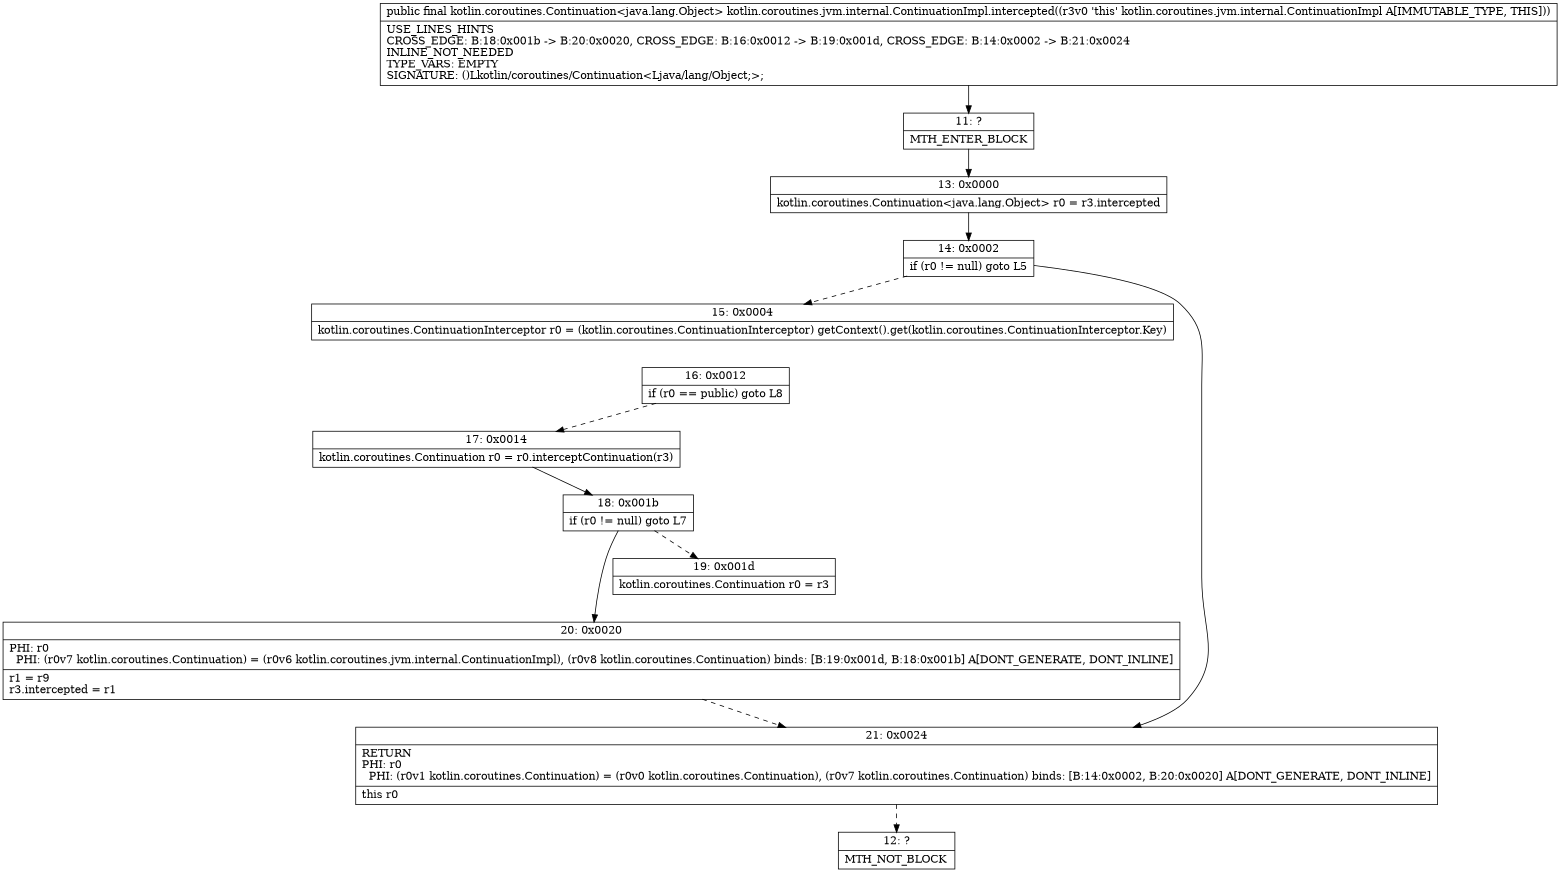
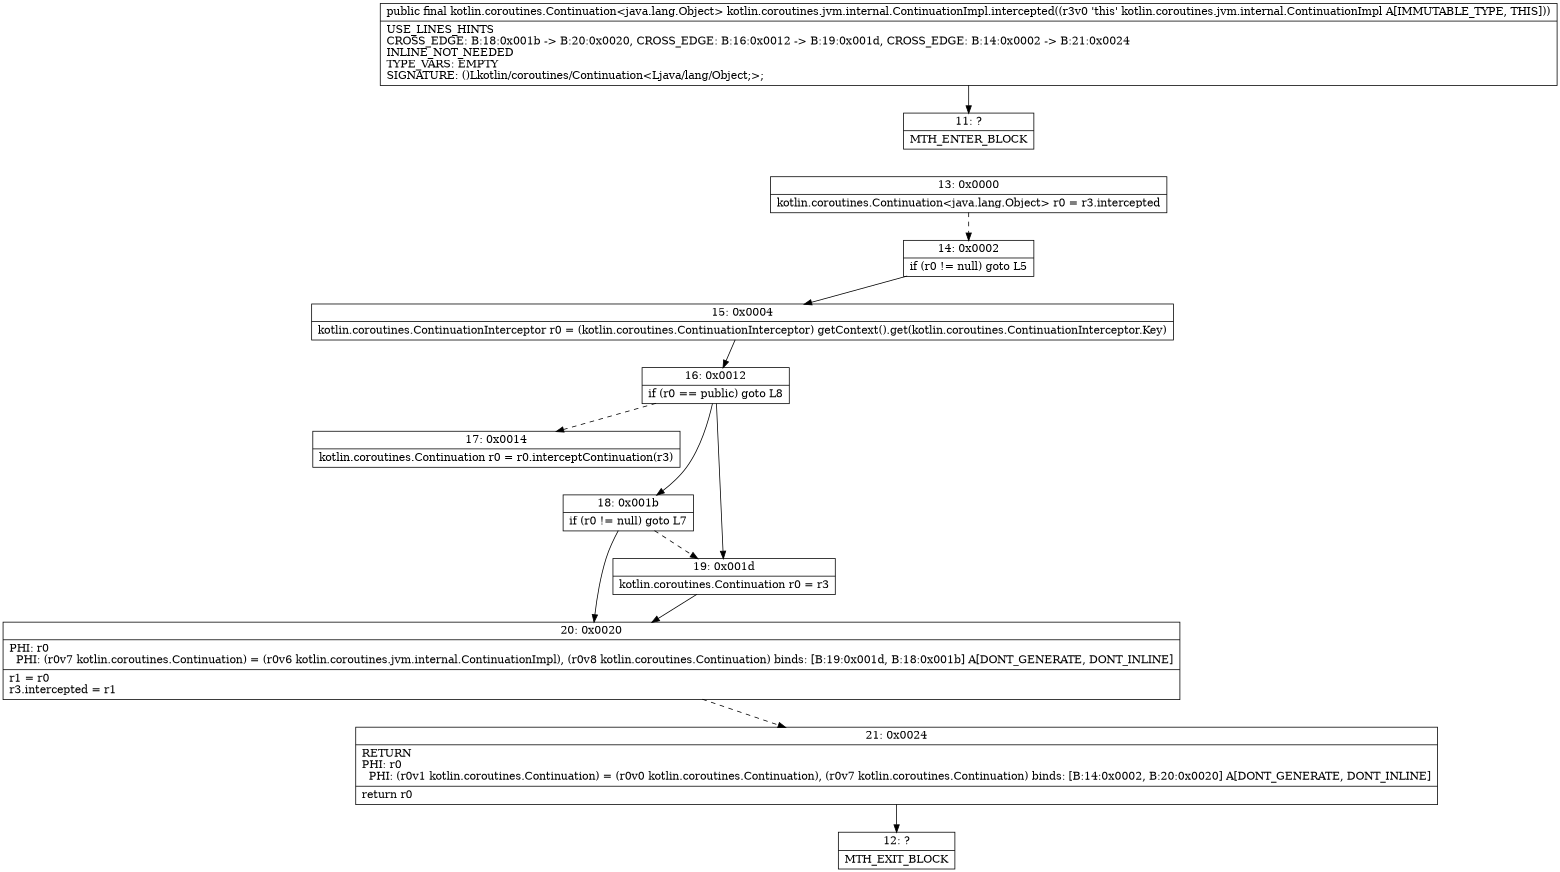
(969, 159) -> none
(969, 223) -> (969, 223)
(859, 289) -> (859, 289)
none -> (731, 350)
(1202, 452) -> none
none -> (720, 477)
(559, 479) -> (696, 452)
none -> (678, 606)
(30, 678) -> (30, 678)
(380, 795) -> (388, 795)
(897, 815) -> (897, 815)
(895, 859) -> (897, 859)
